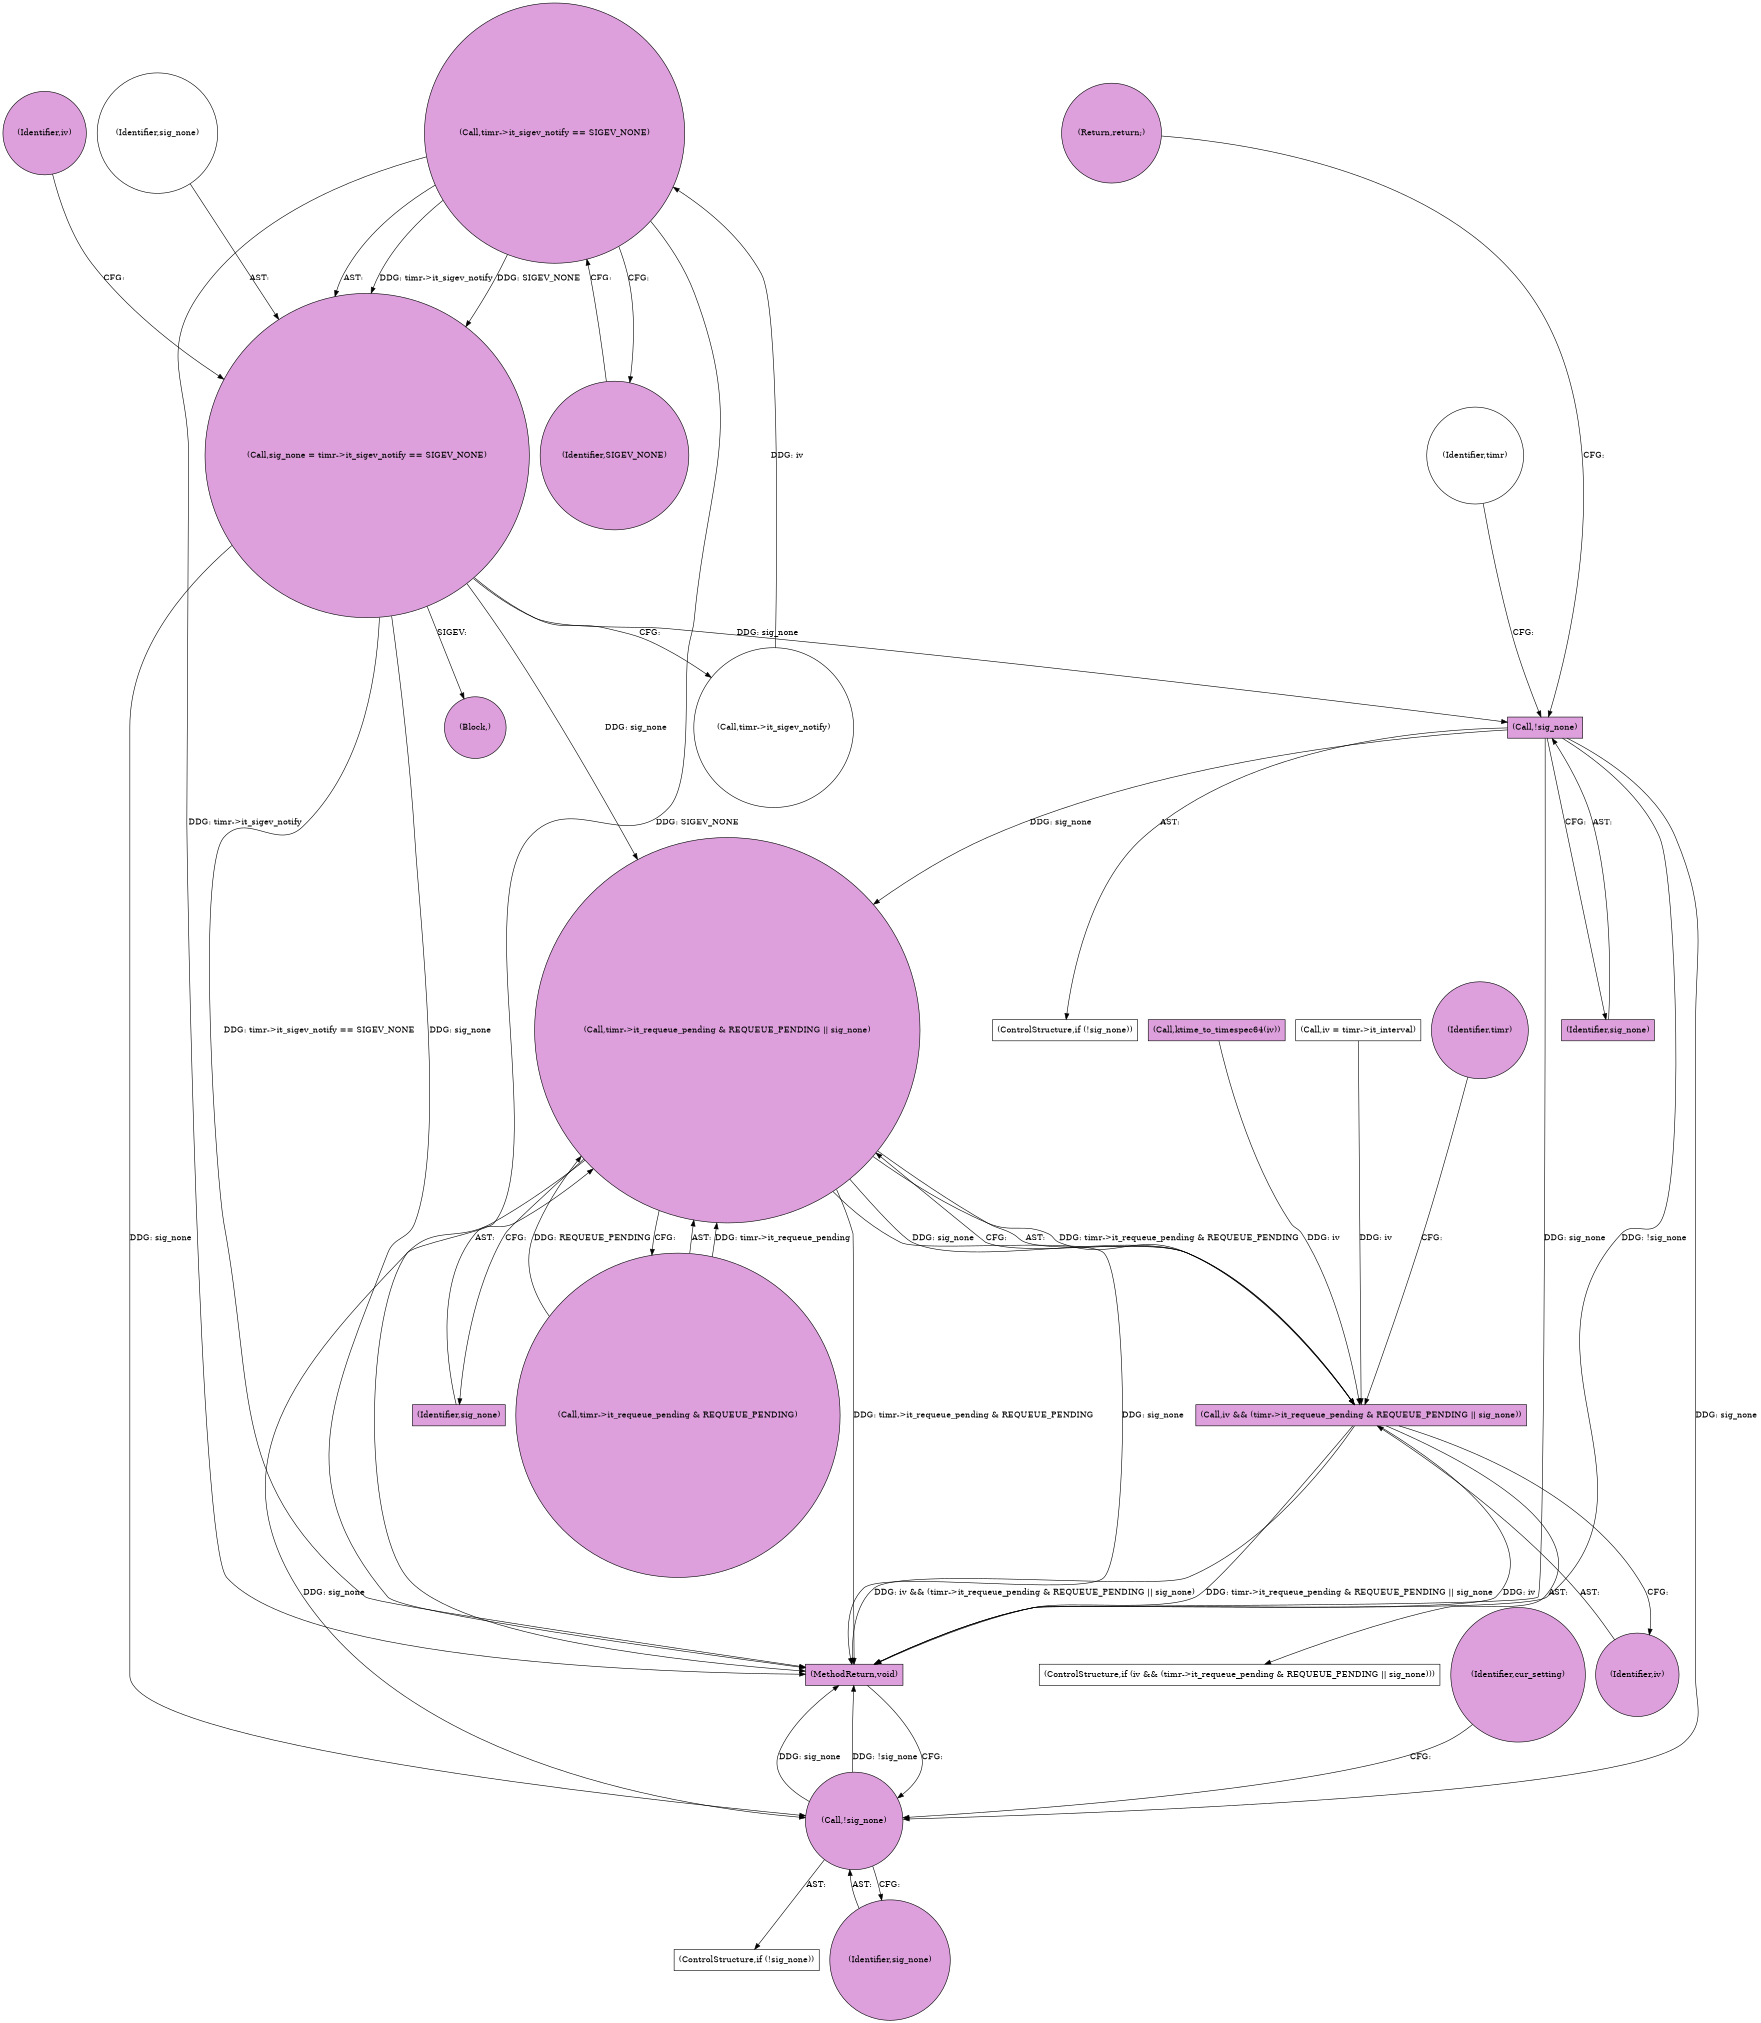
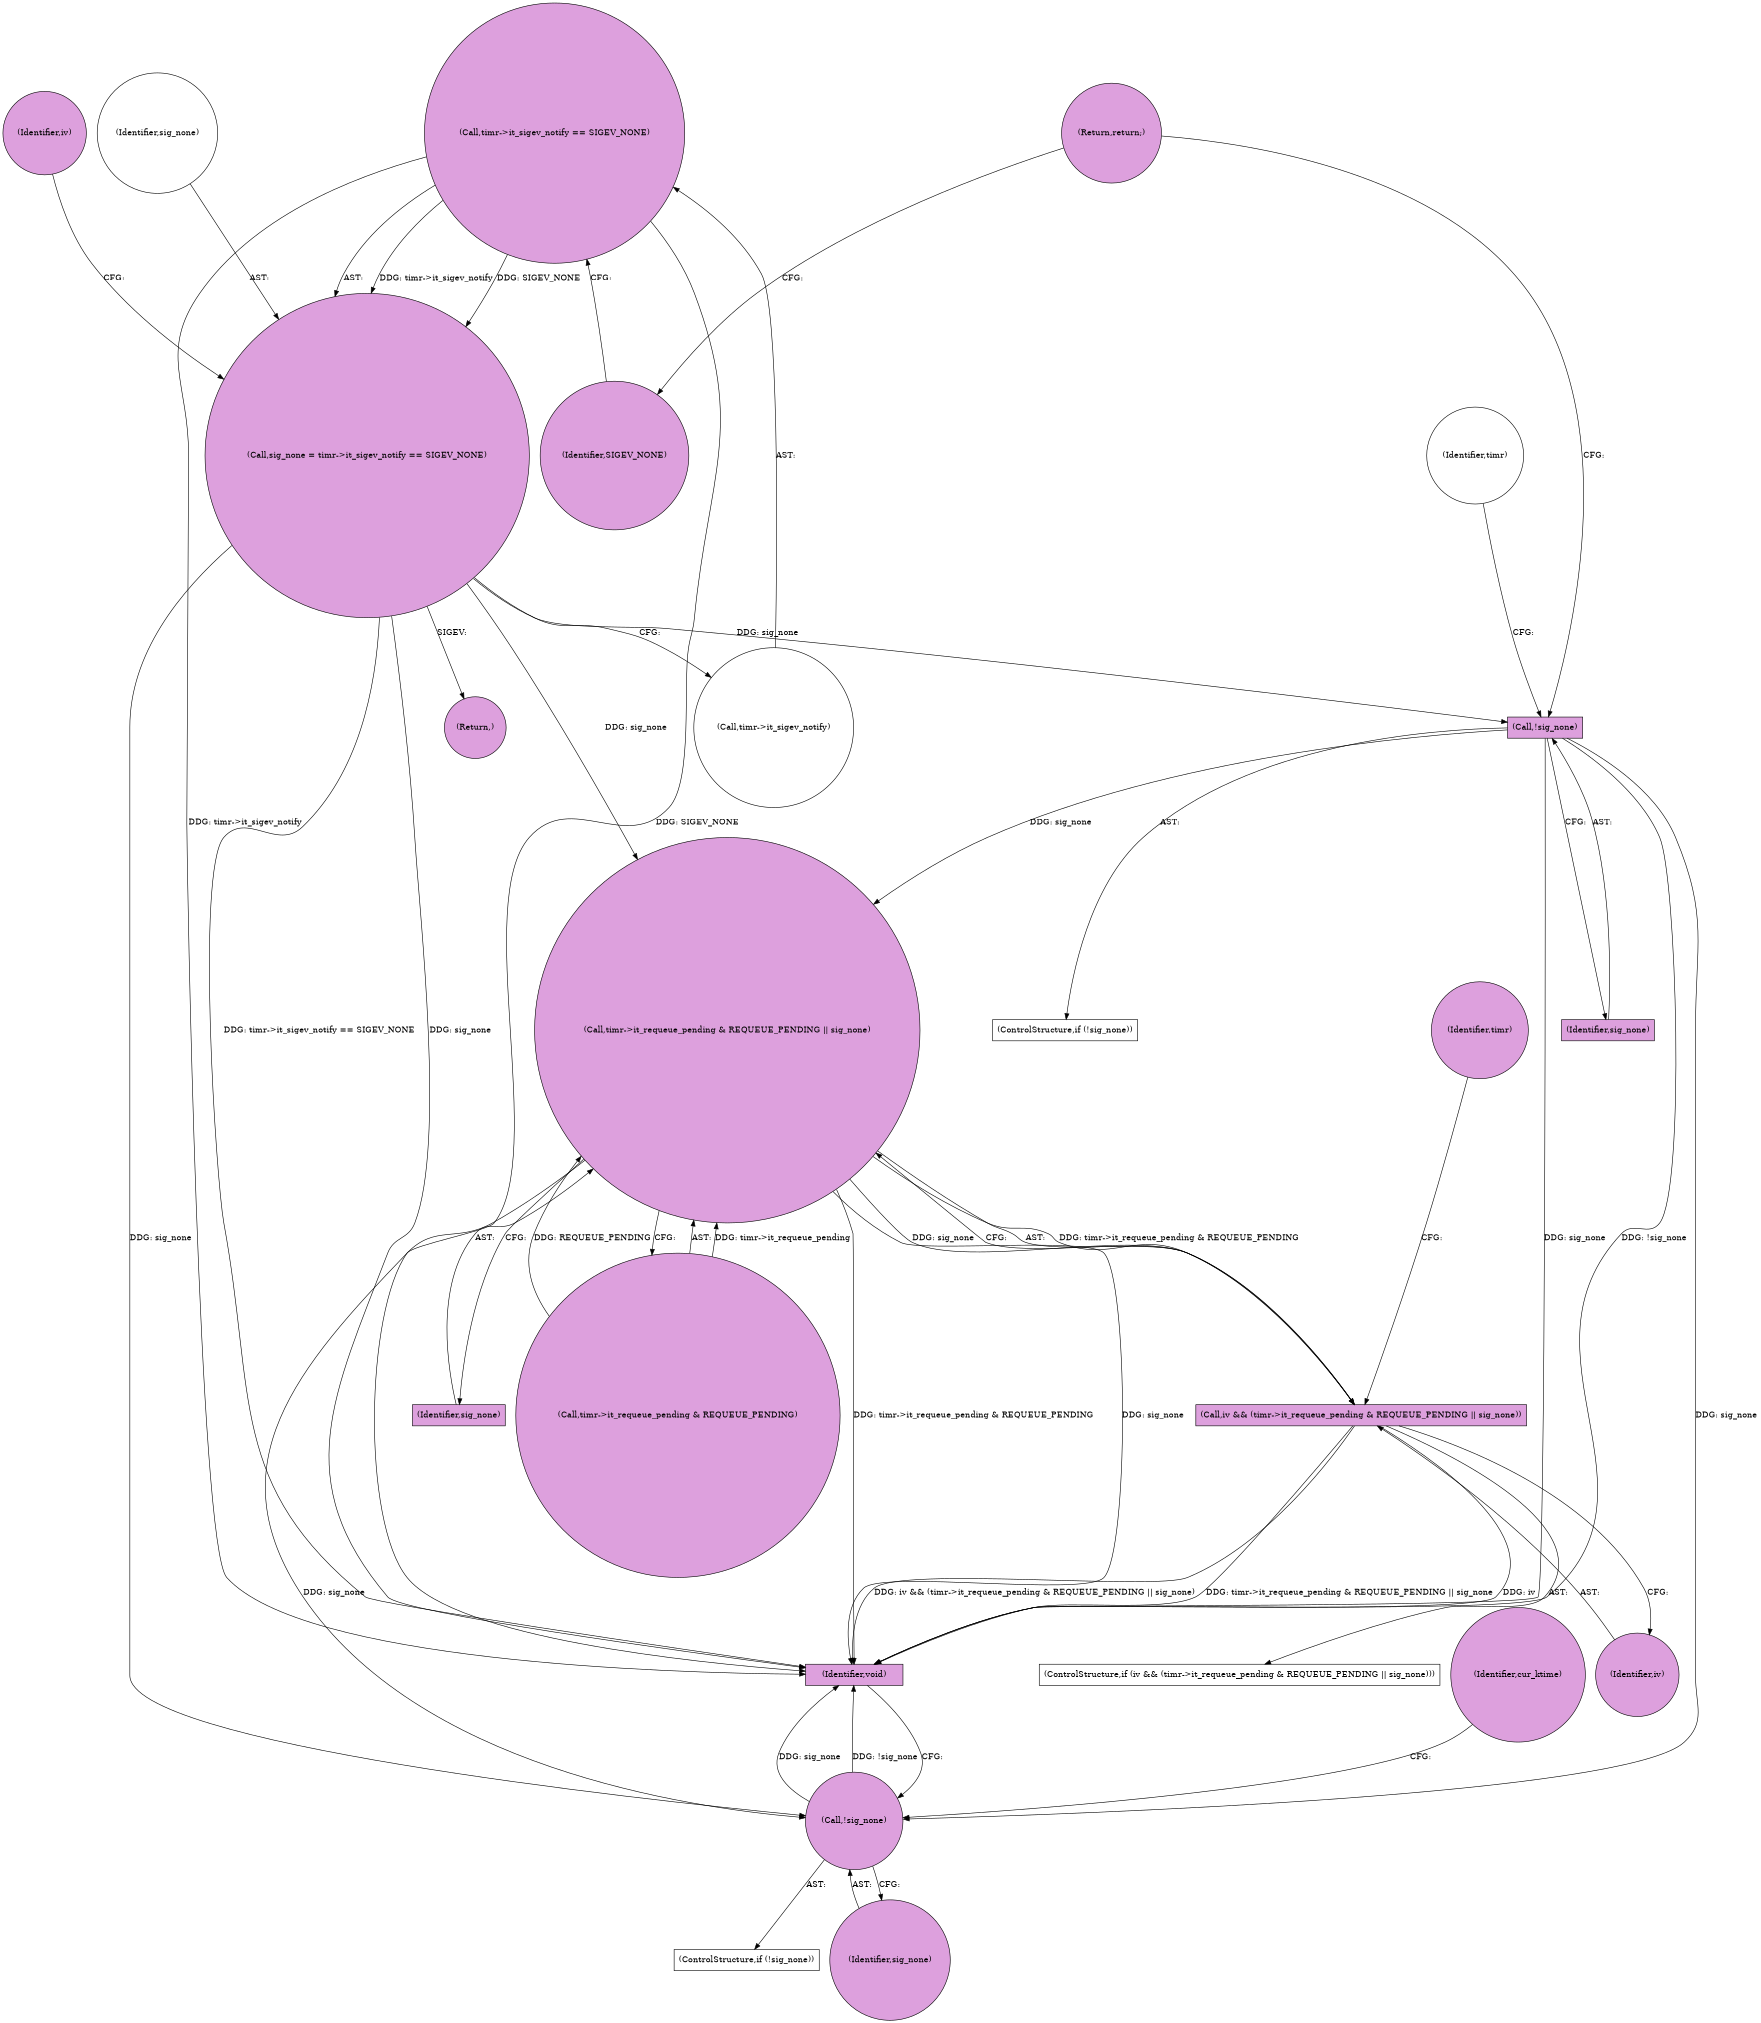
(633, 311) -> (844, 239)
(787, 456) -> (787, 456)
(475, 728) -> (475, 728)
(1217, 1030) -> none
(1358, 1030) -> none
(854, 1675) -> (854, 1675)
(1518, 1675) -> (1518, 1675)
